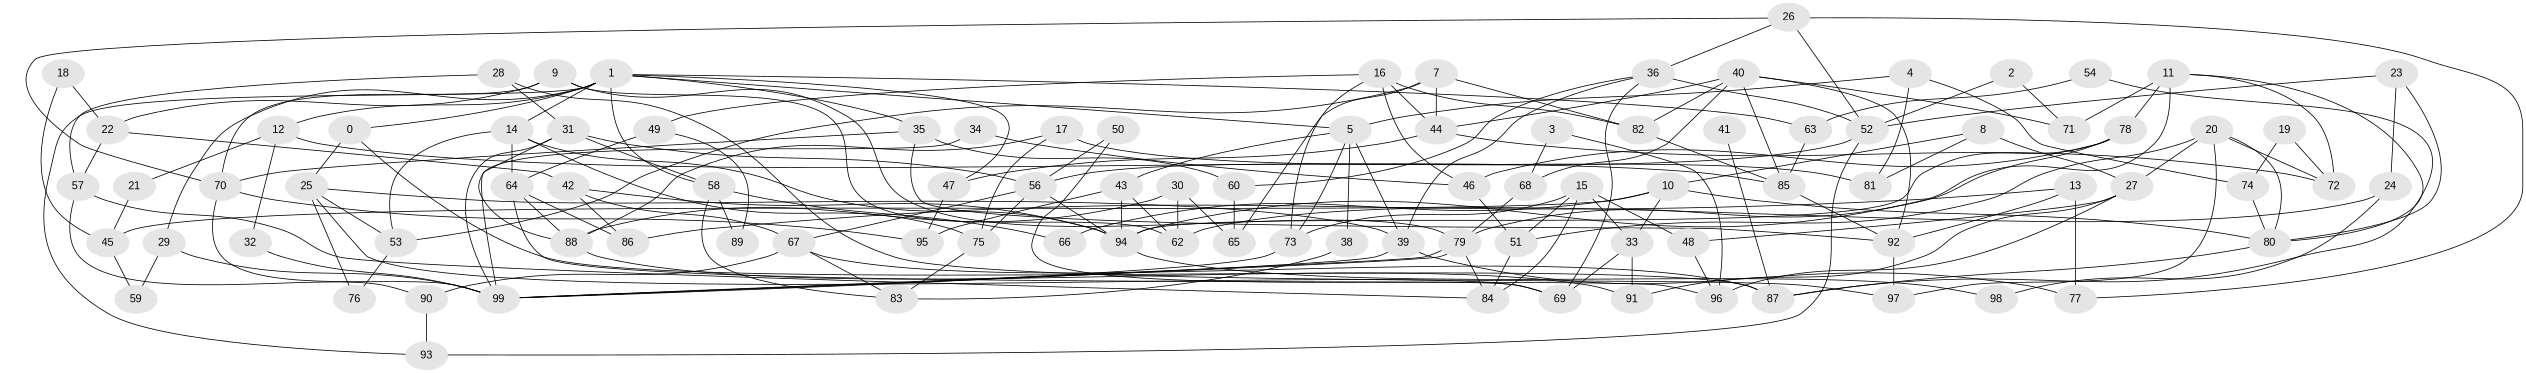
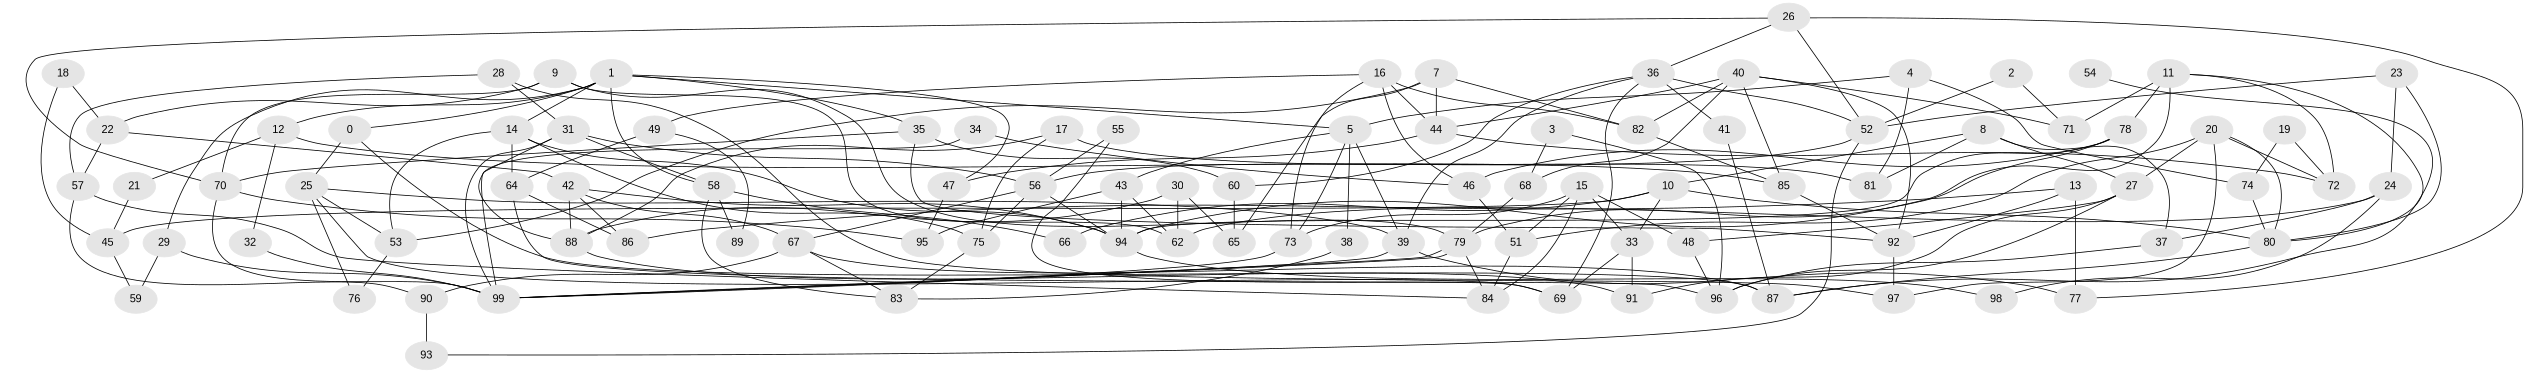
none -> (1685, 98)
(1118, 130) -> (1118, 130)
(1811, 130) -> none
(58, 141) -> none
(542, 215) -> (570, 215)
none -> (2162, 243)
